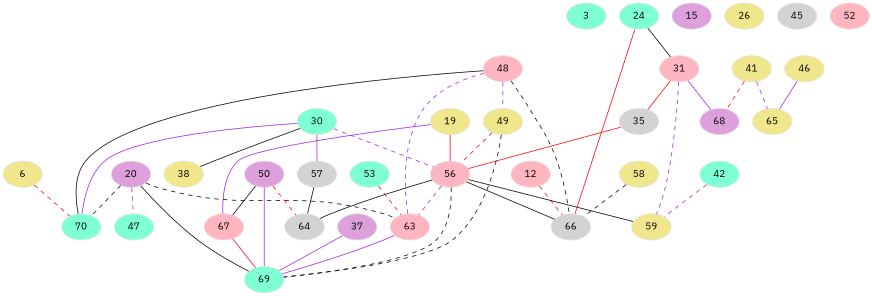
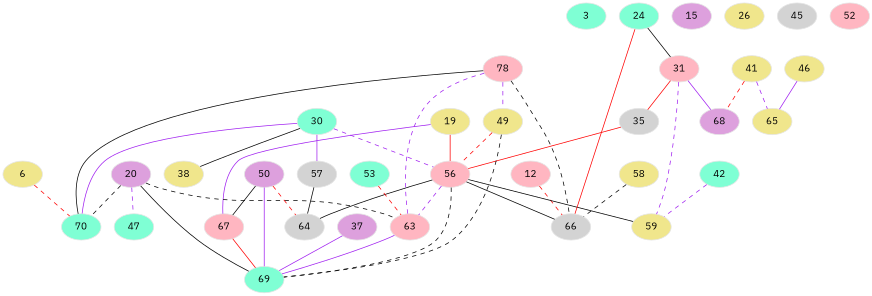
(503, 69) -> (503, 69)
